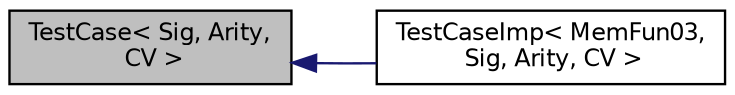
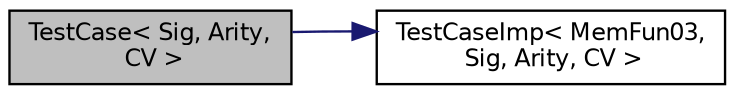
(346, 63) -> (322, 32)
